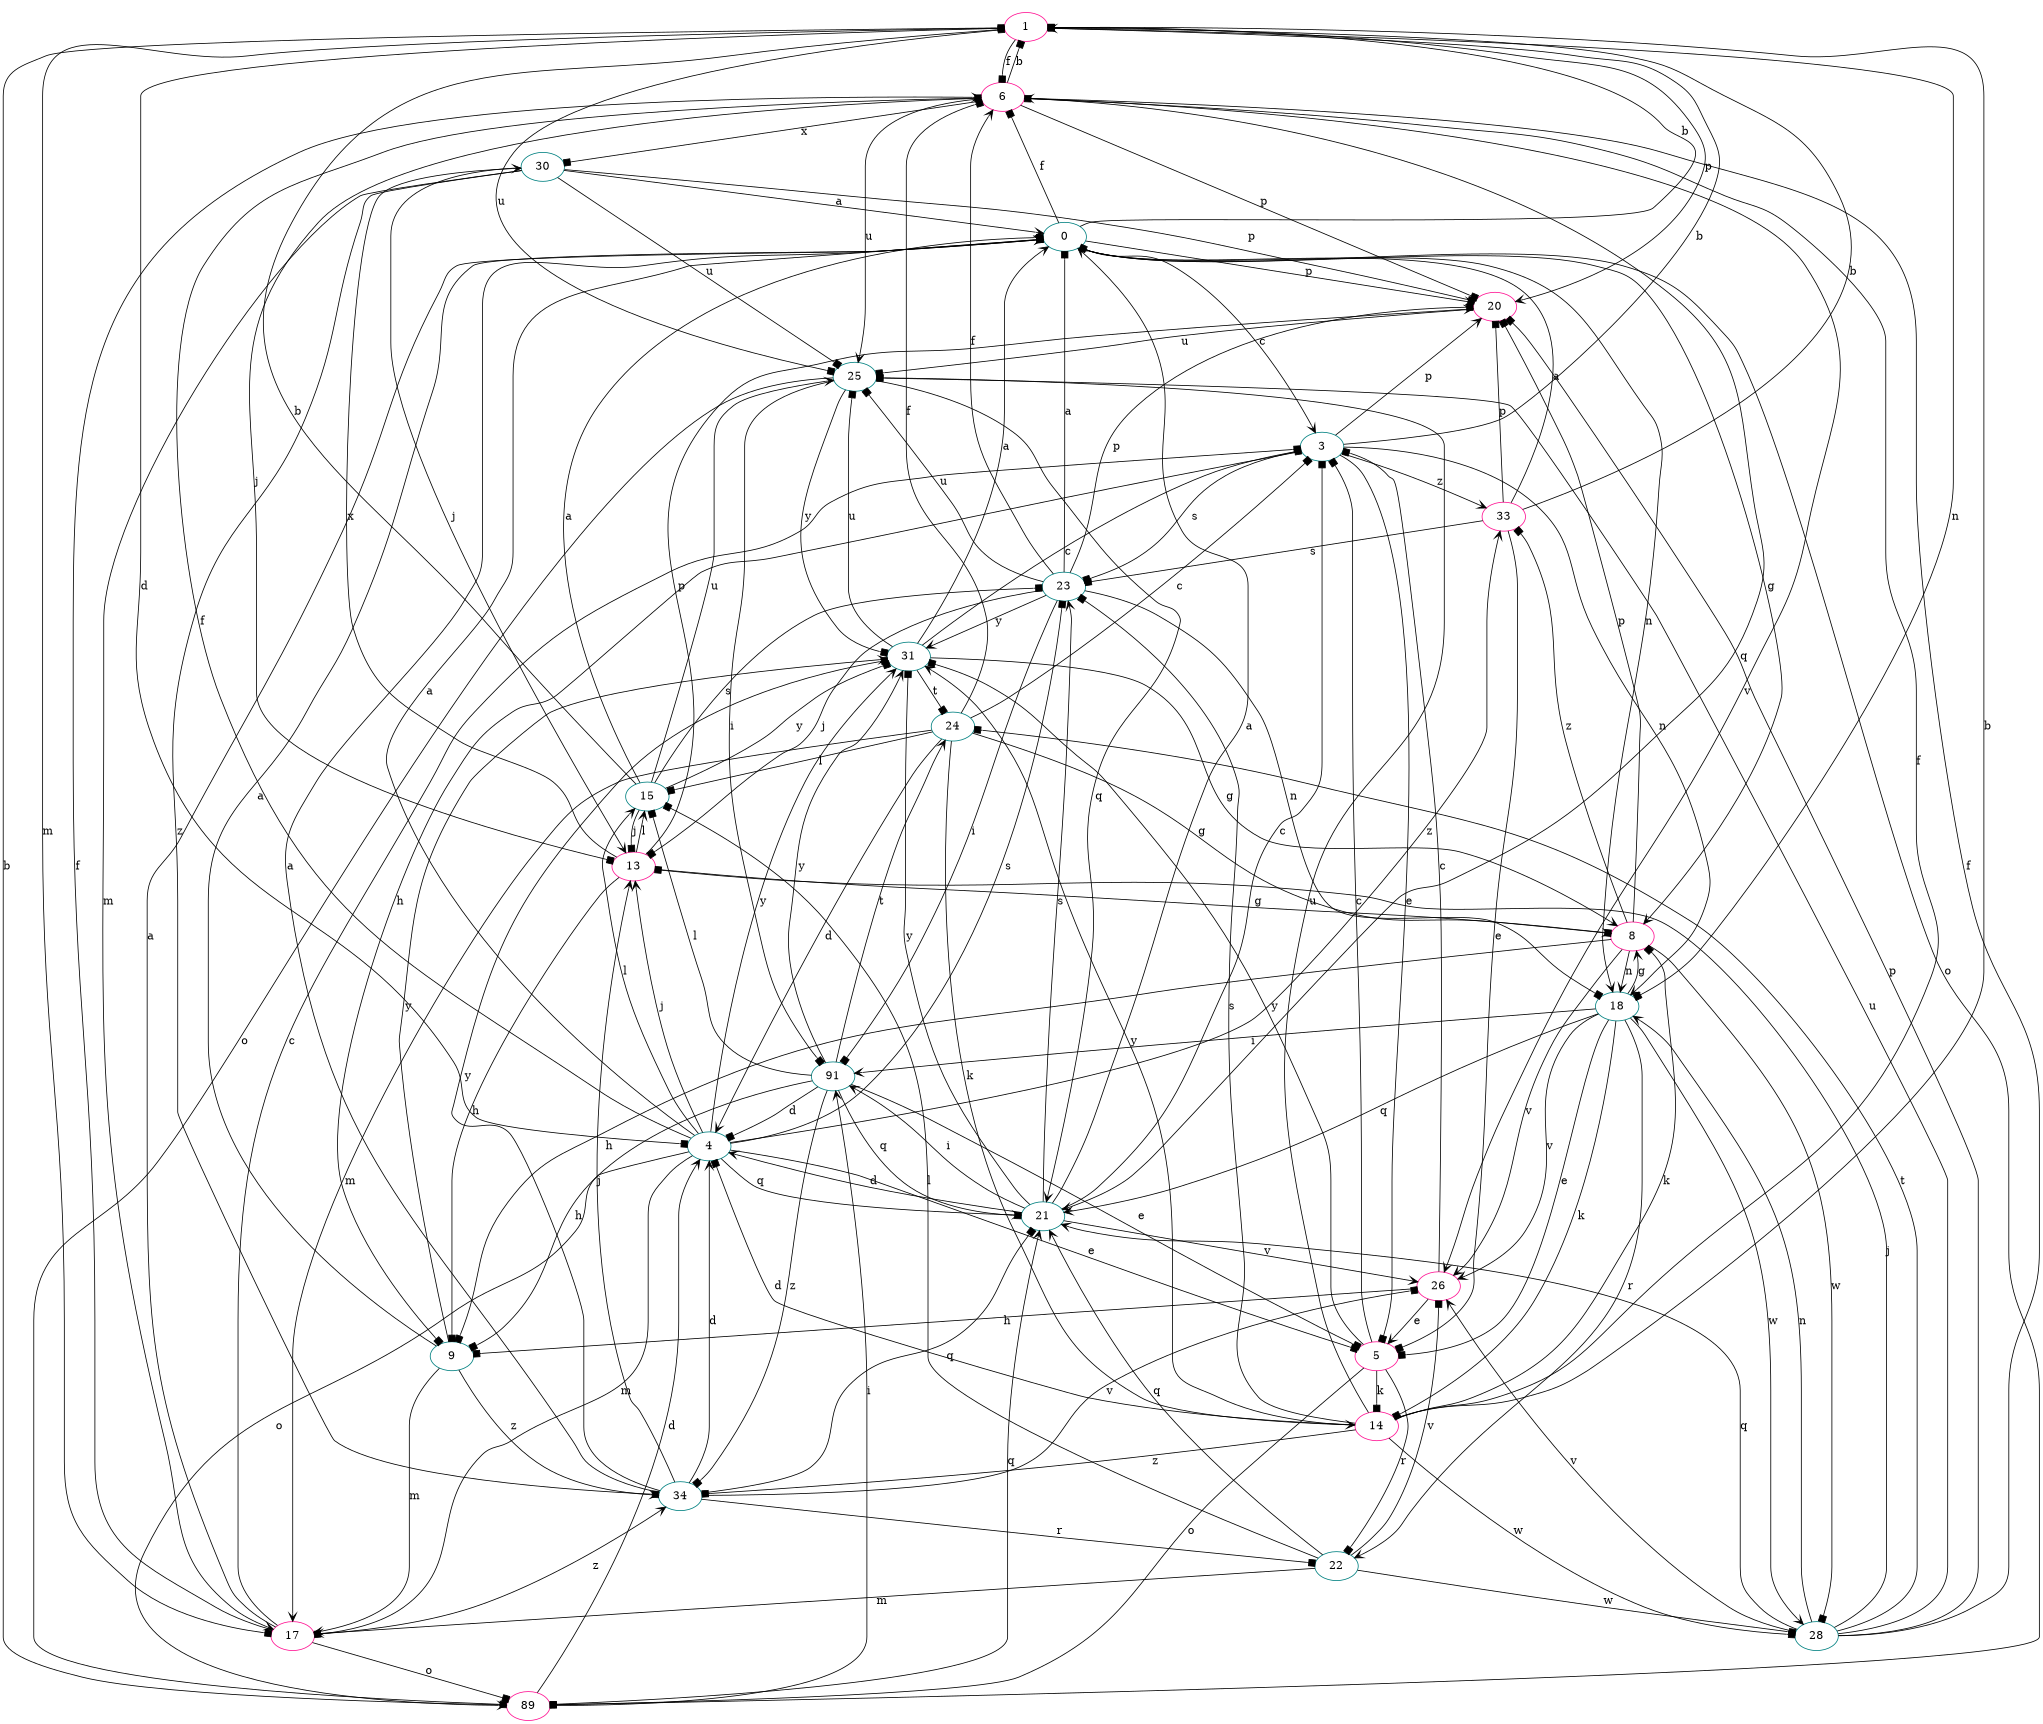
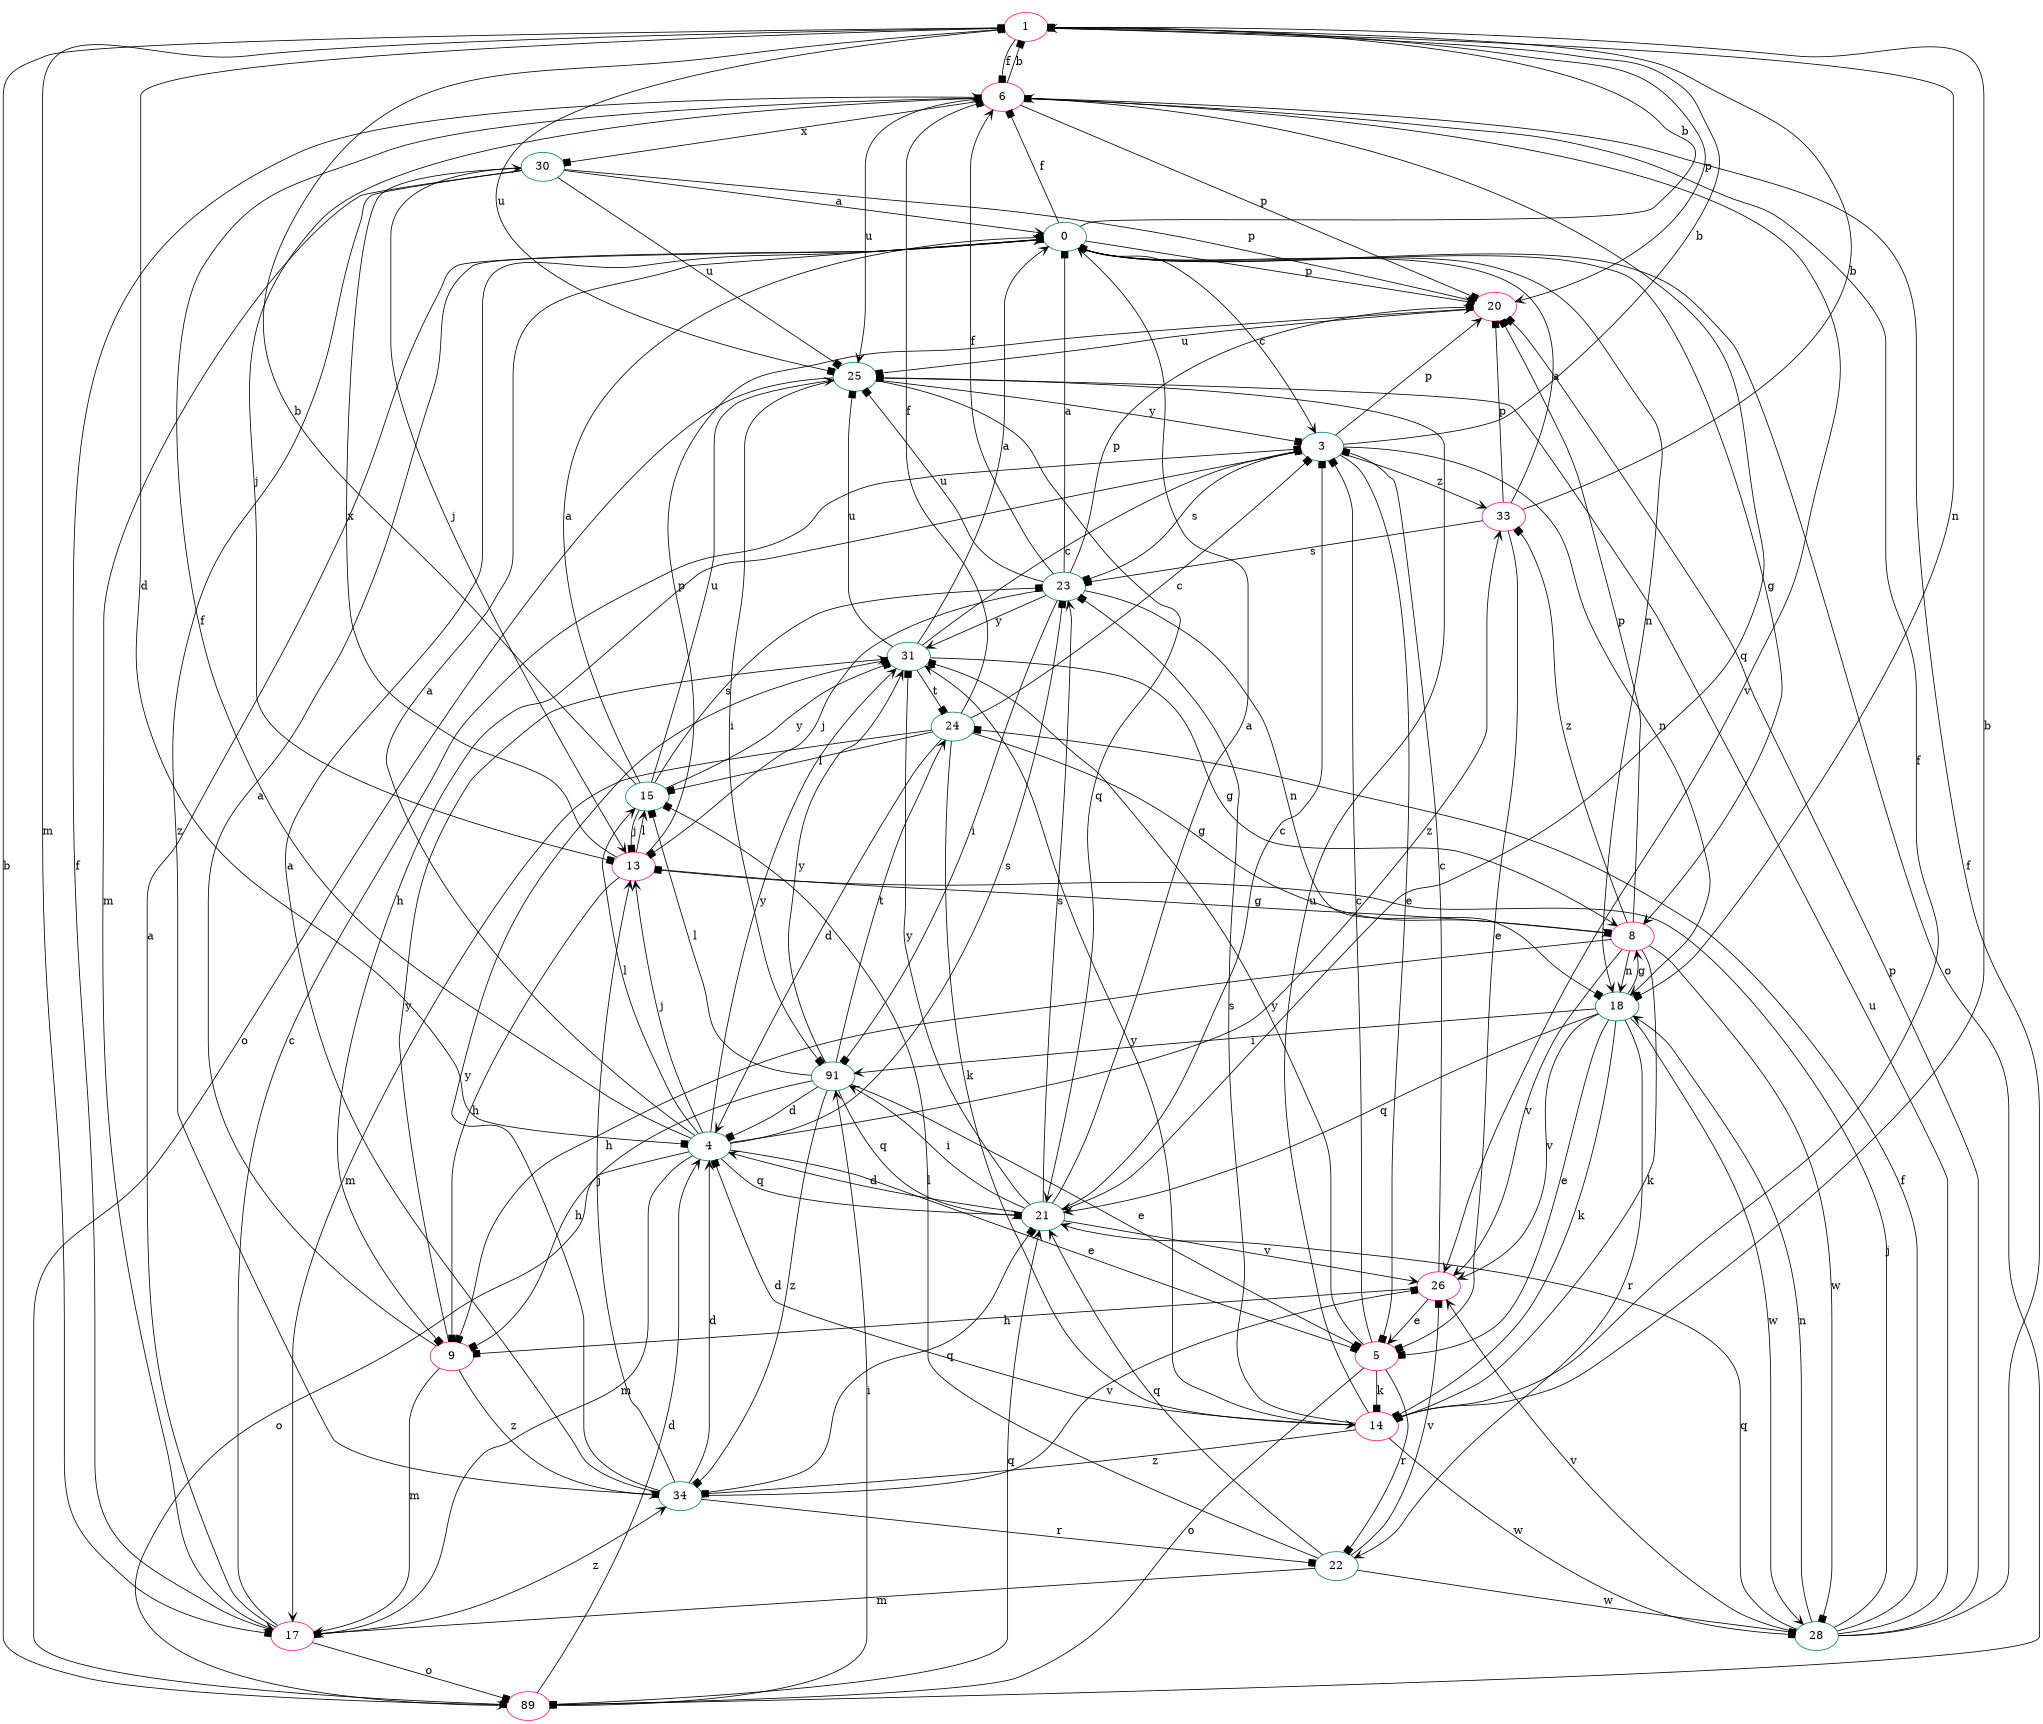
(801, 542) -> (1085, 407)
(513, 547) -> (513, 547)
(1903, 1181) -> (1903, 1181)
(1628, 1244) -> (1616, 1228)
(452, 1356) -> (452, 1356)
